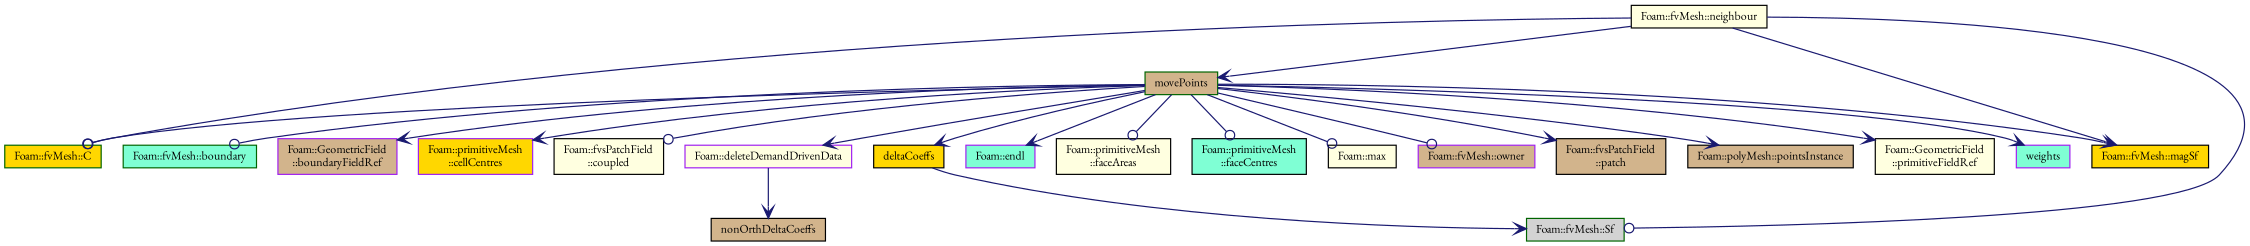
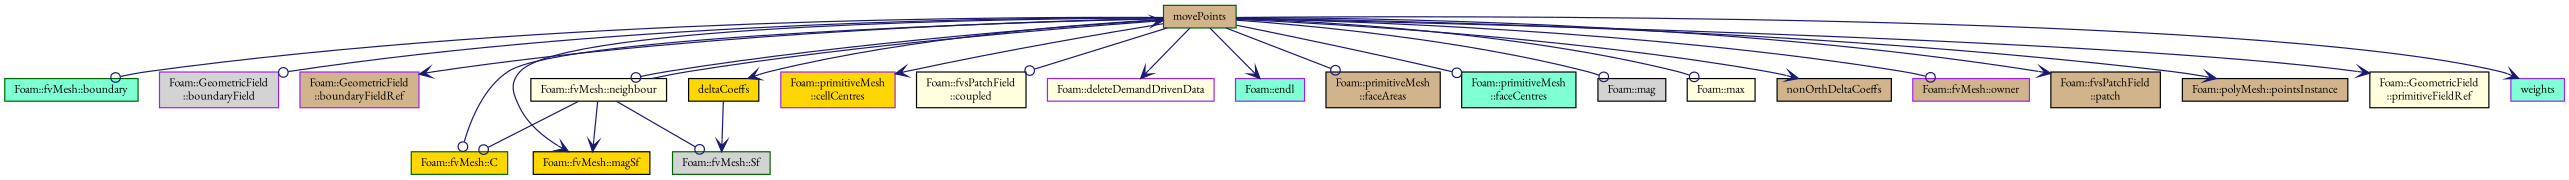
none -> (901, 42)
none -> (219, 90)
none -> (1632, 90)
(1114, 157) -> (1383, 90)
(768, 187) -> (1609, 49)
